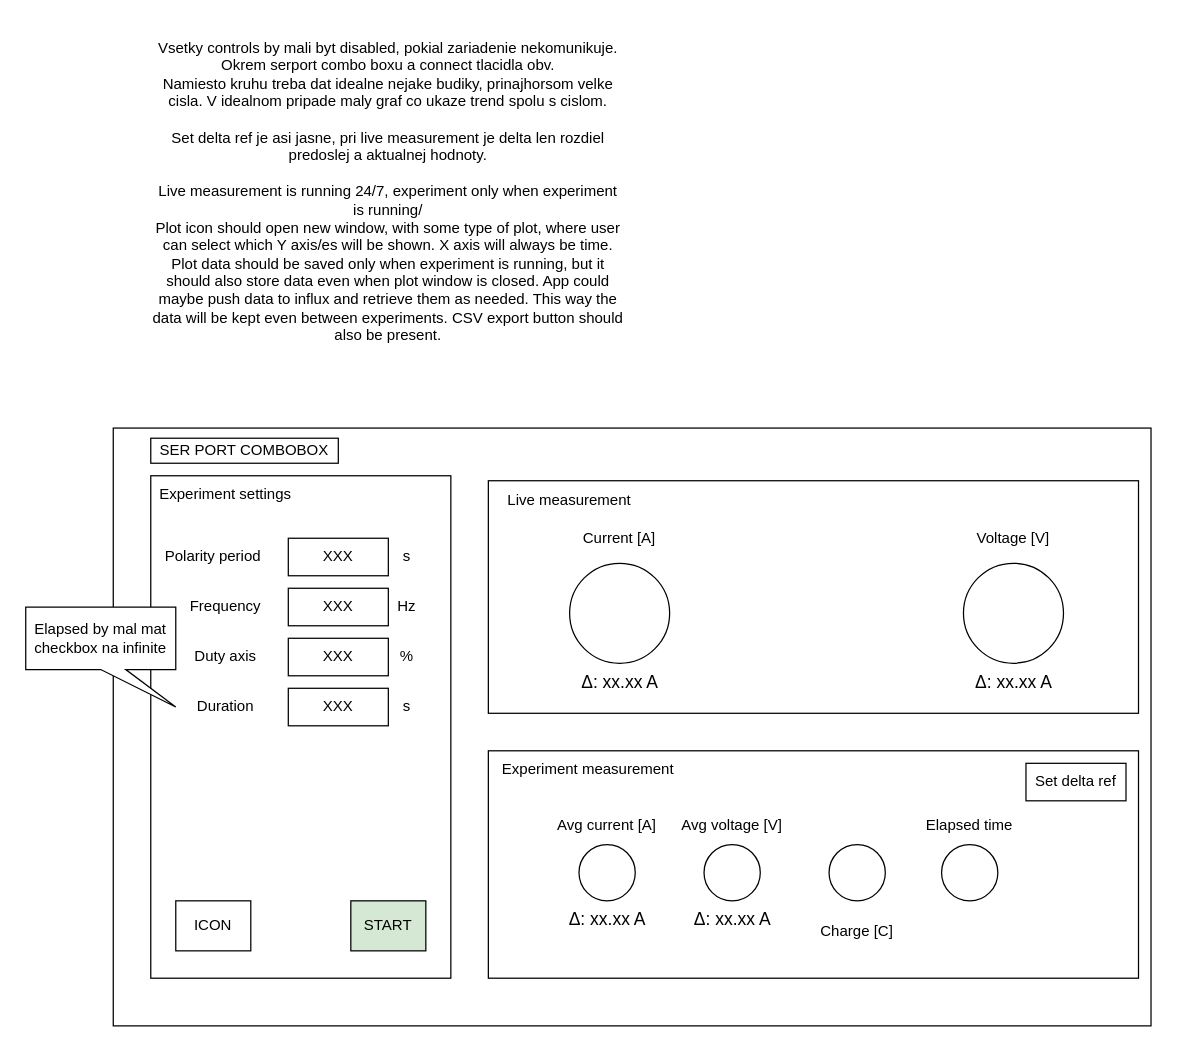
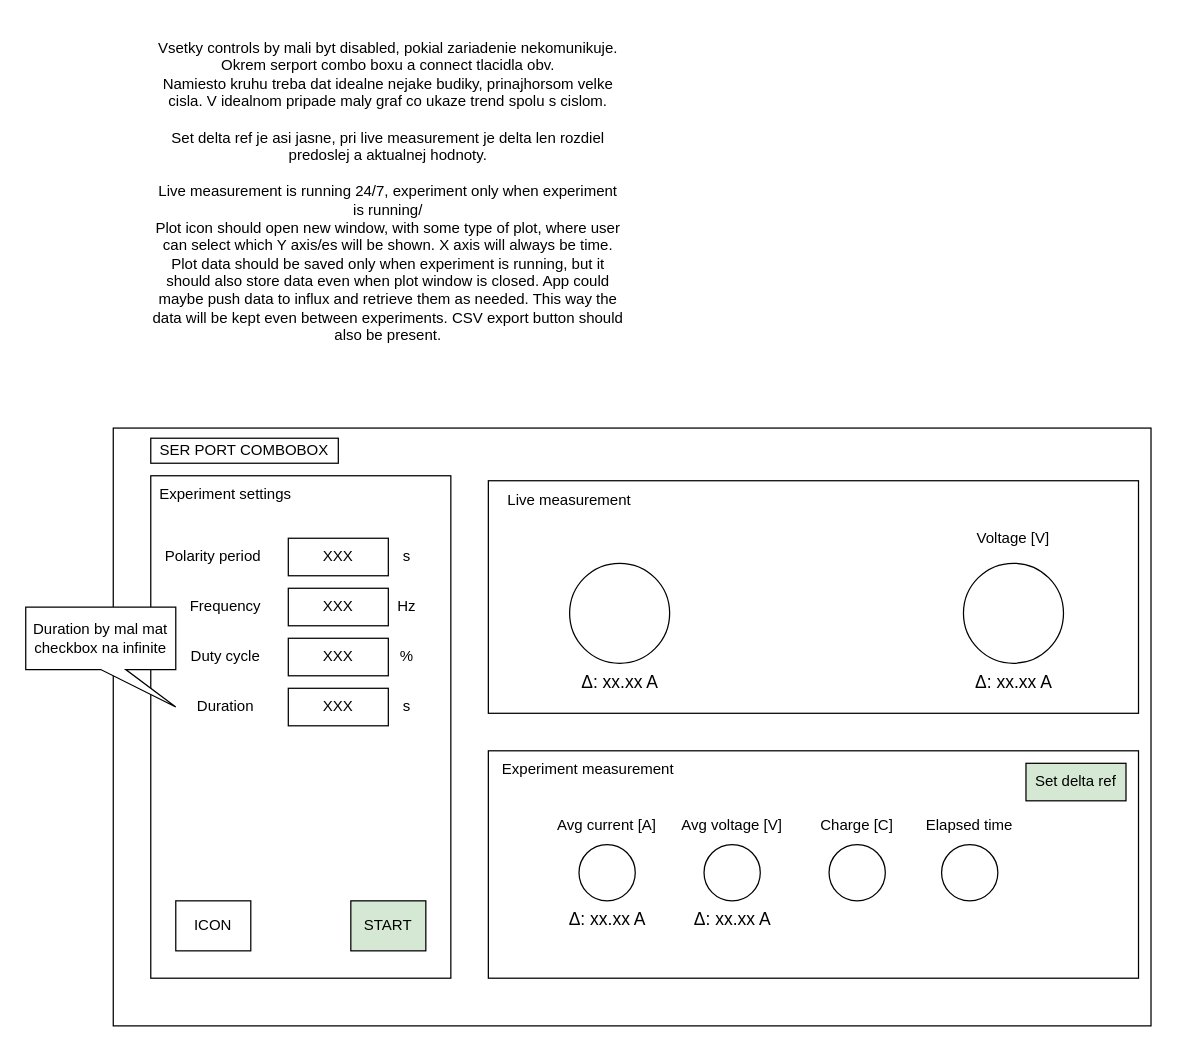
(619, 538) -> none
(101, 638) -> (101, 638)
(226, 657) -> (226, 657)
(1076, 782) -> (1076, 782)
(857, 932) -> (857, 826)
